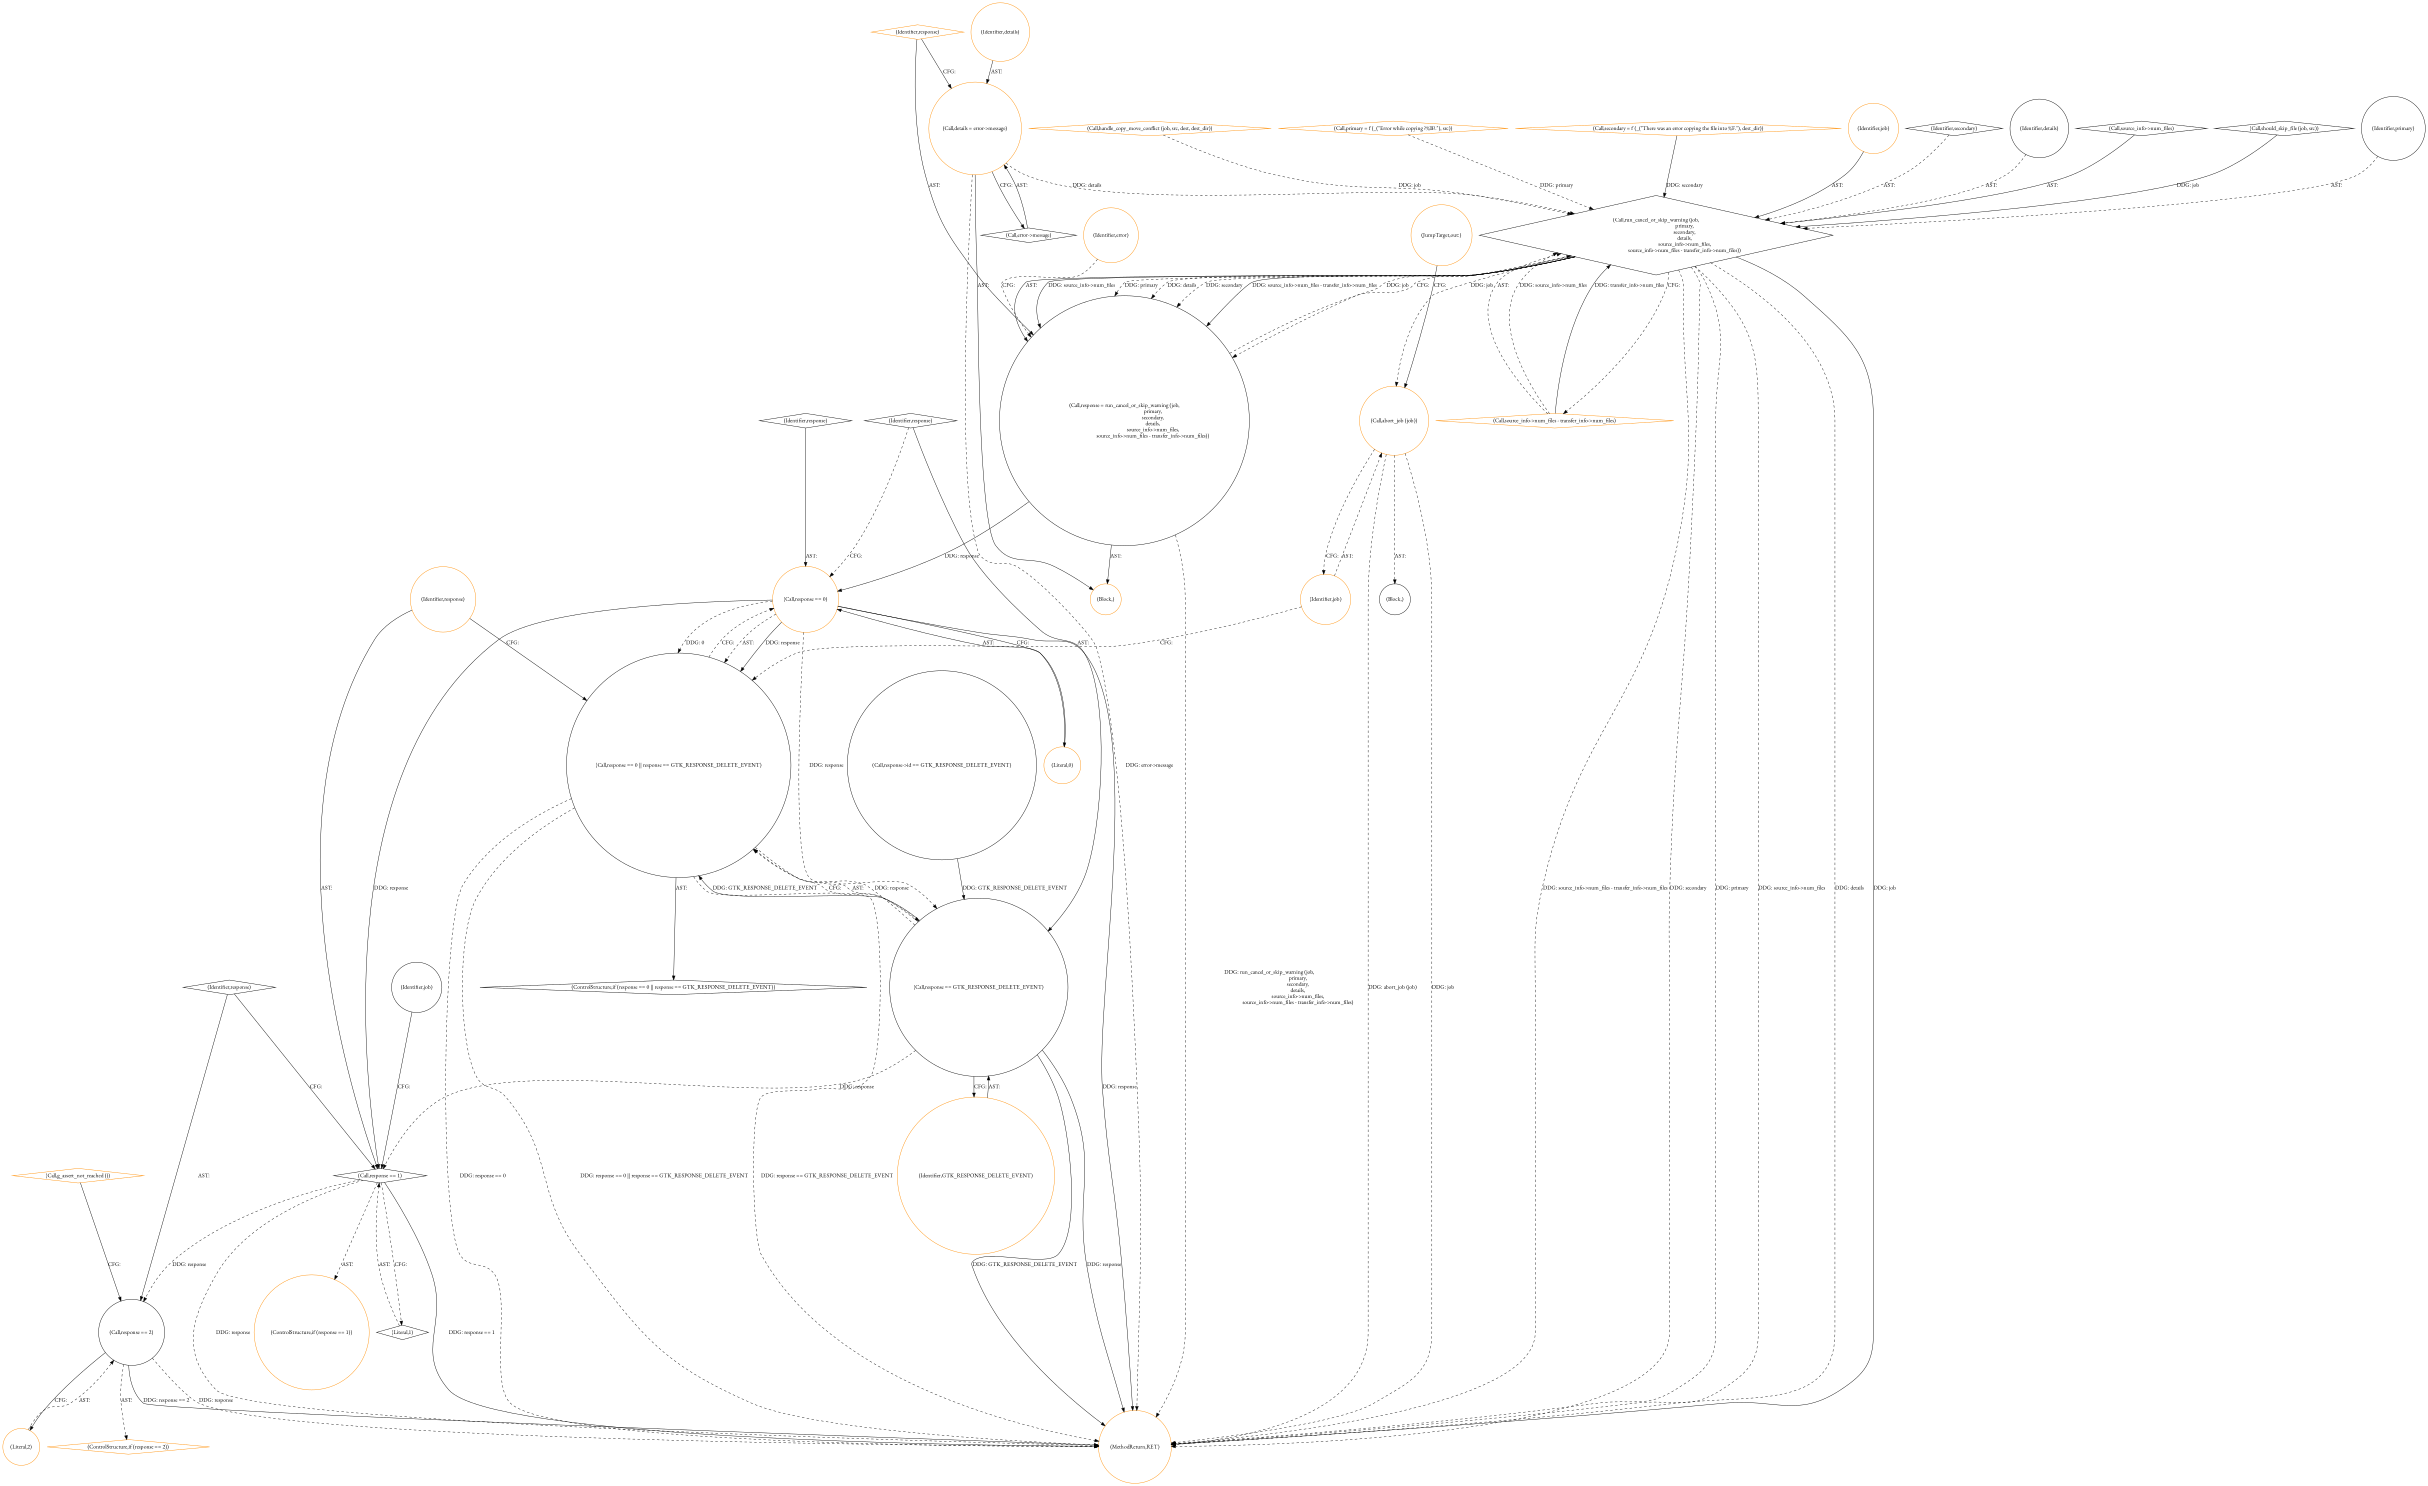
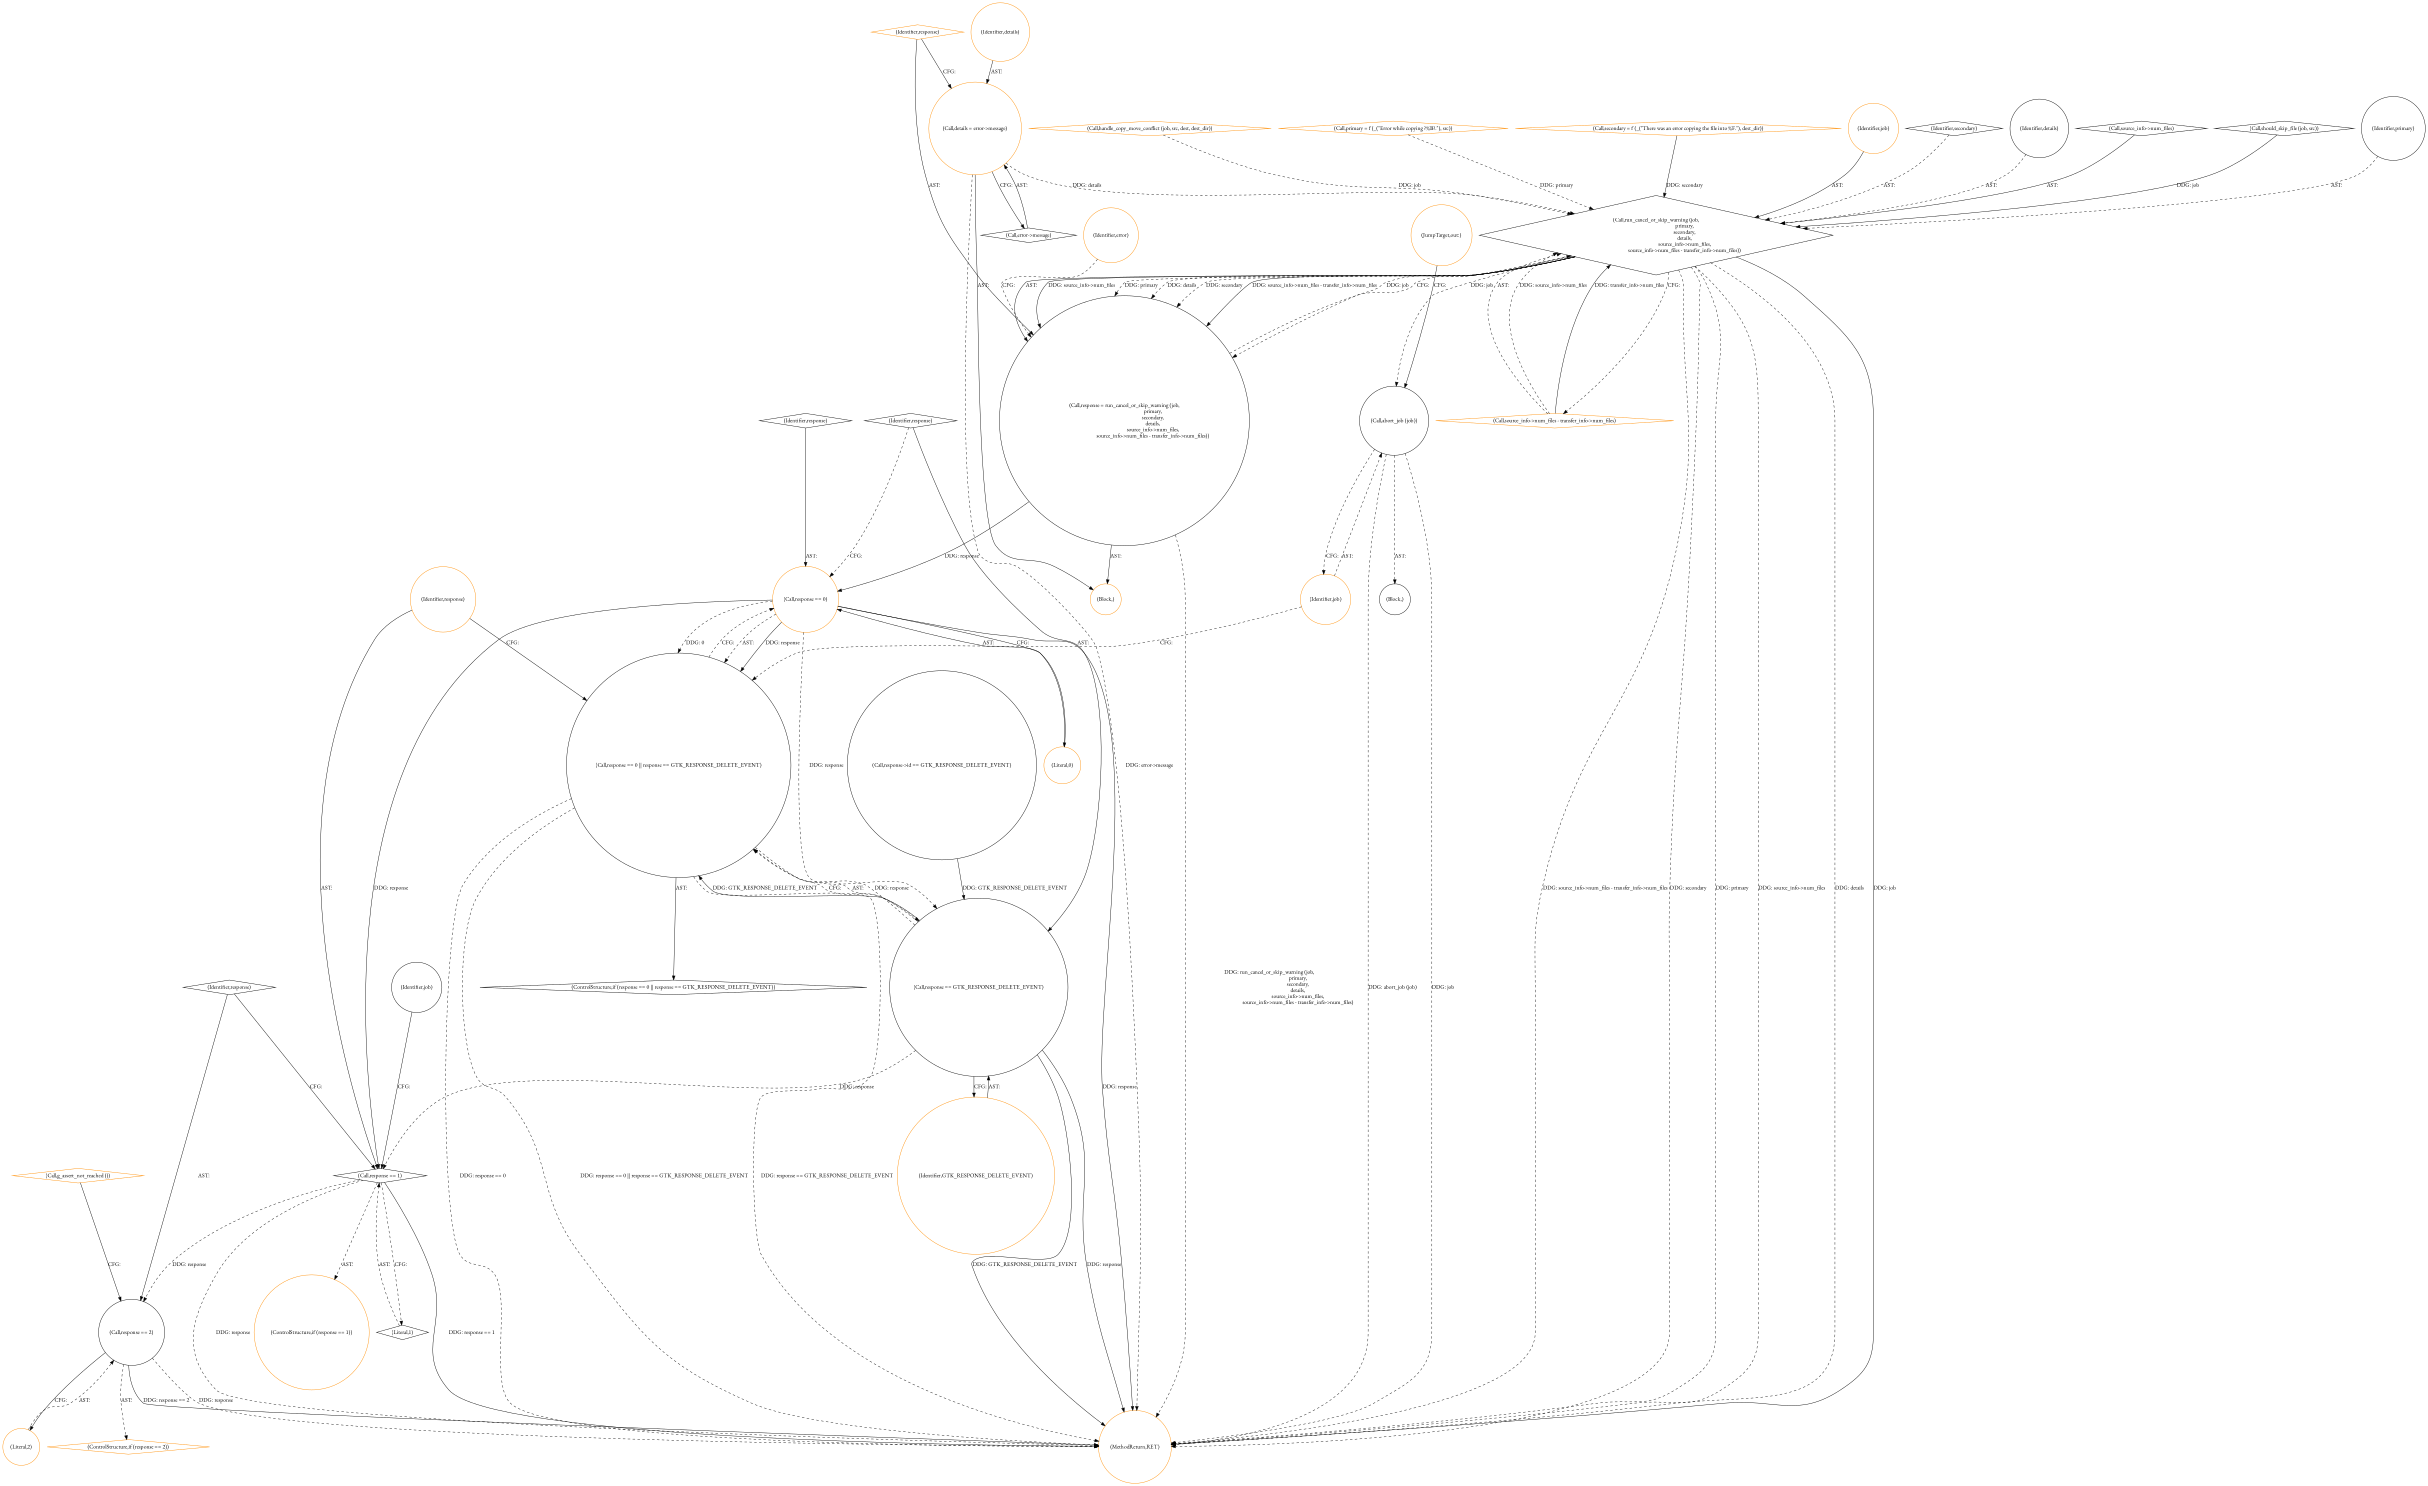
(1394, 421) -> (1394, 421)
